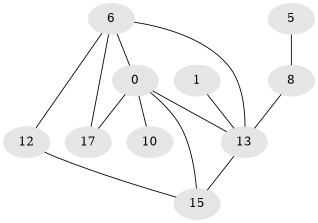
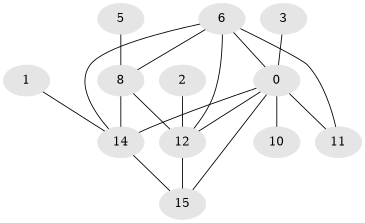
none -> (284, 19)
none -> (171, 50)
none -> (183, 81)
none -> (152, 111)
none -> (230, 111)
(88, 142) -> (338, 142)
(244, 142) -> (121, 142)
